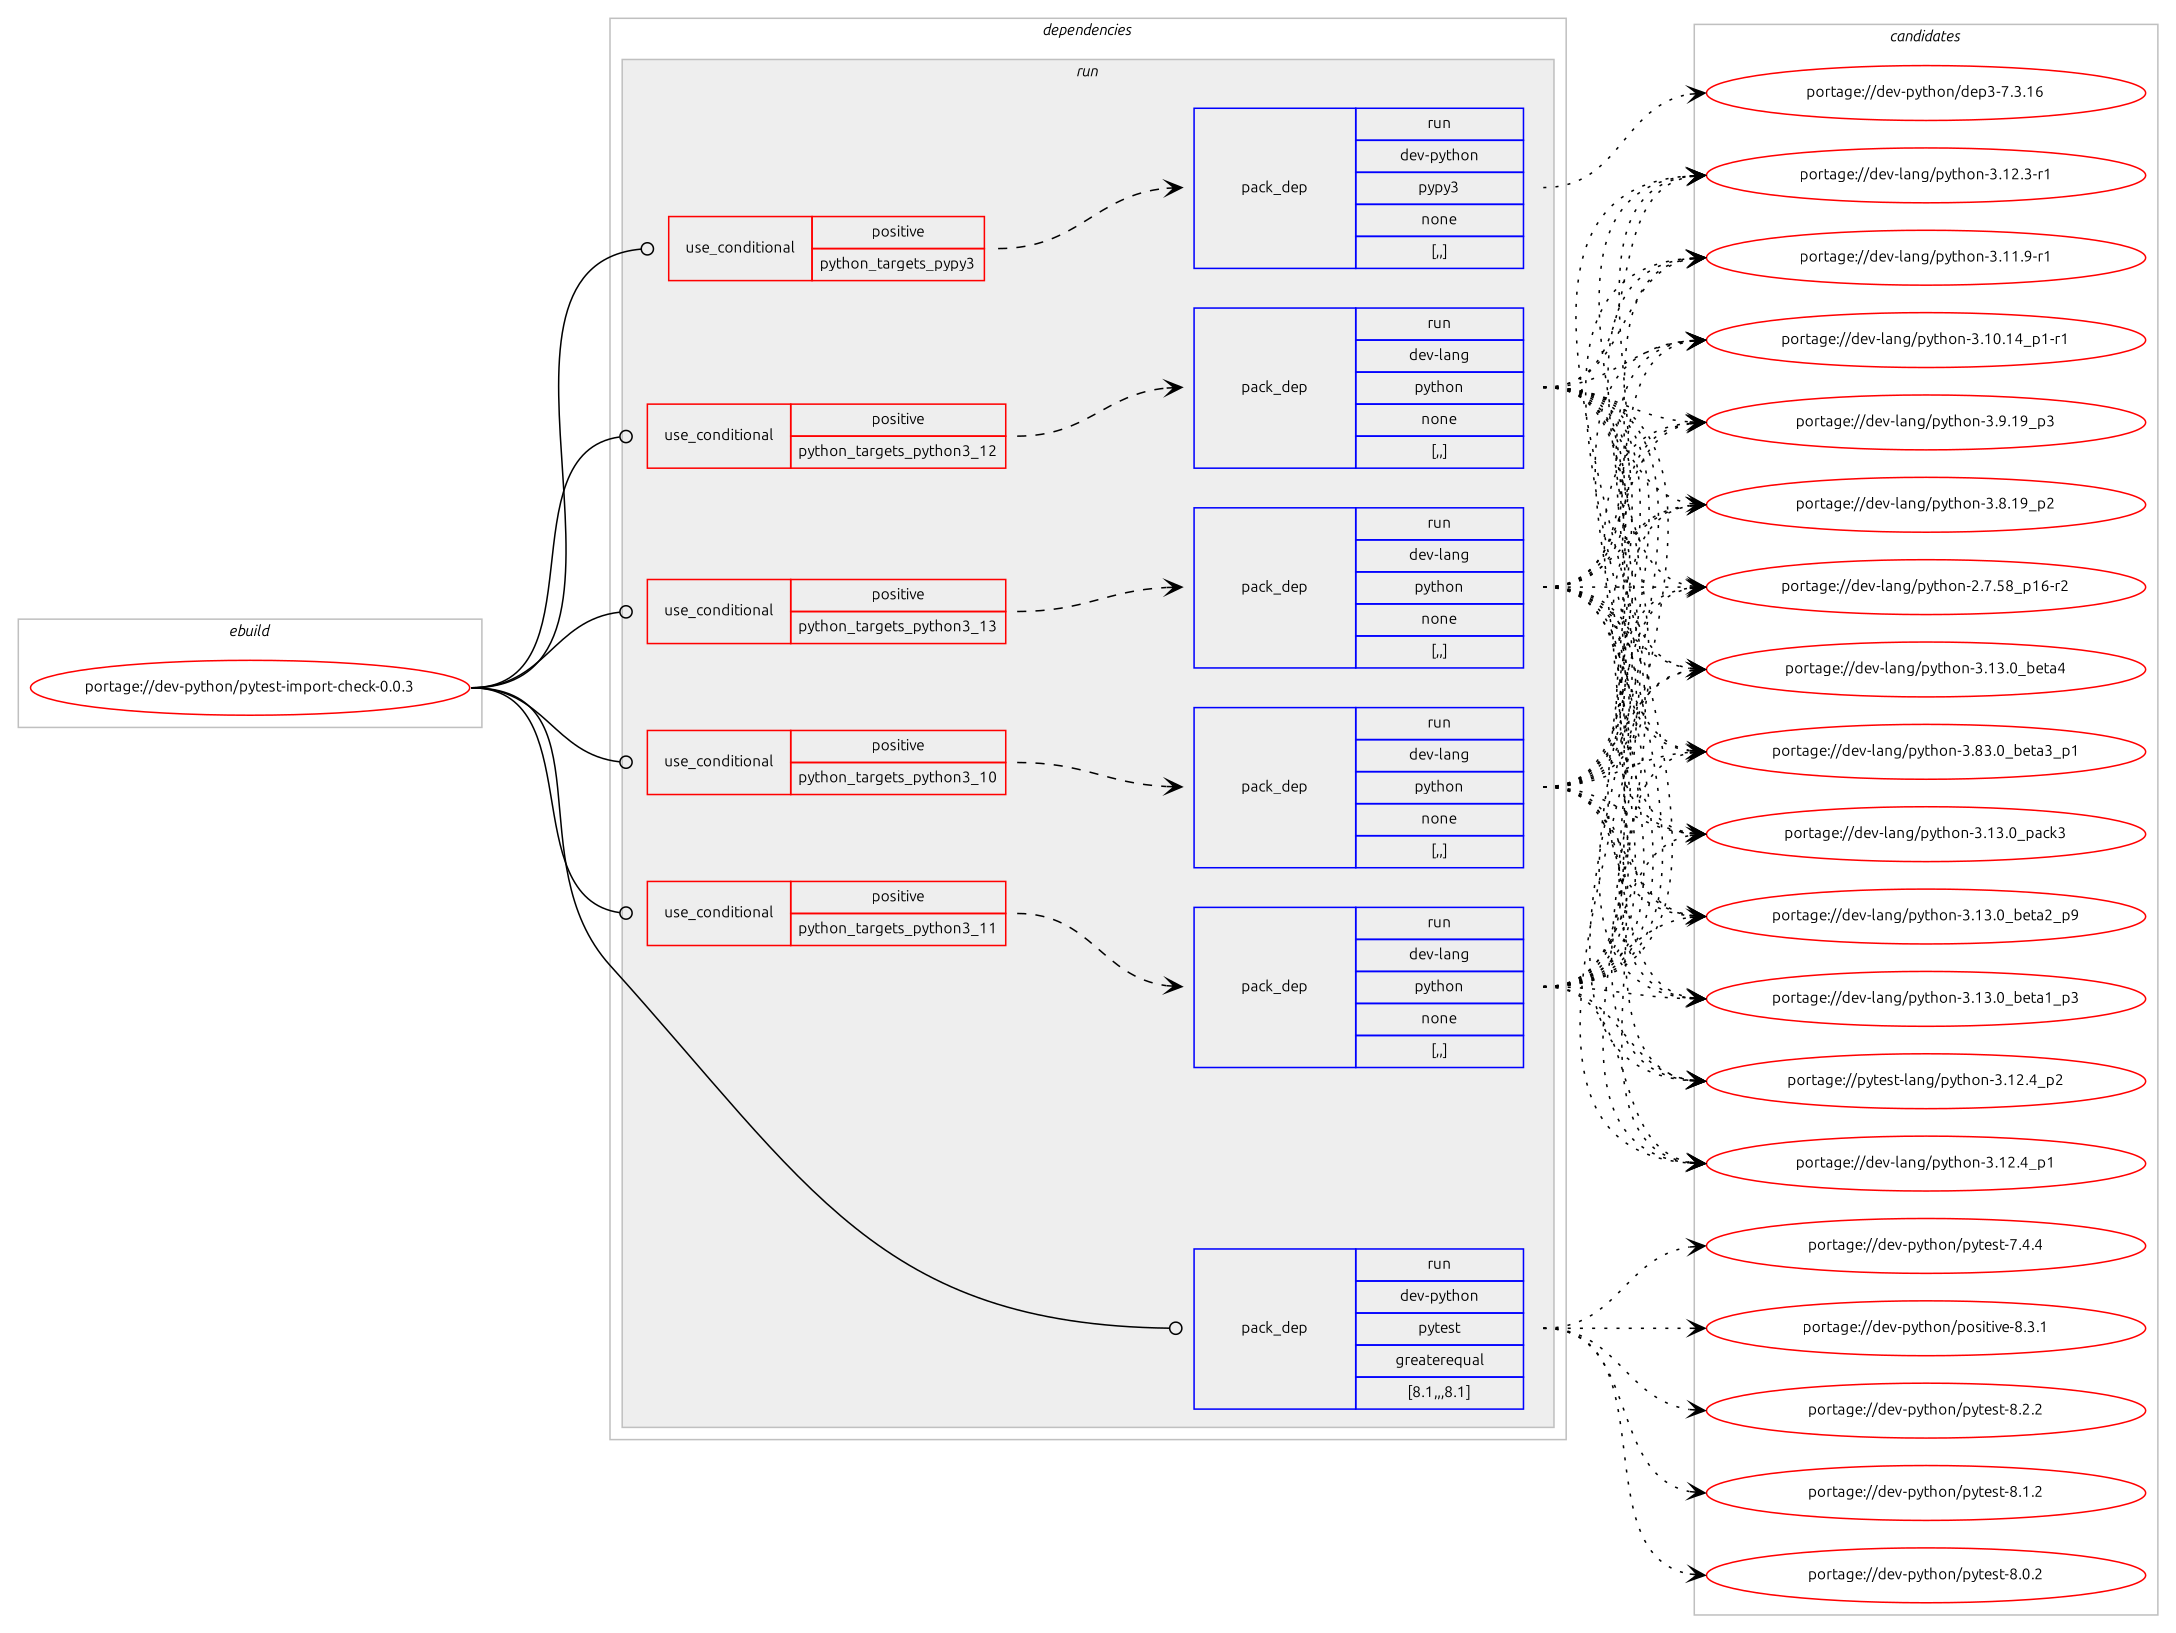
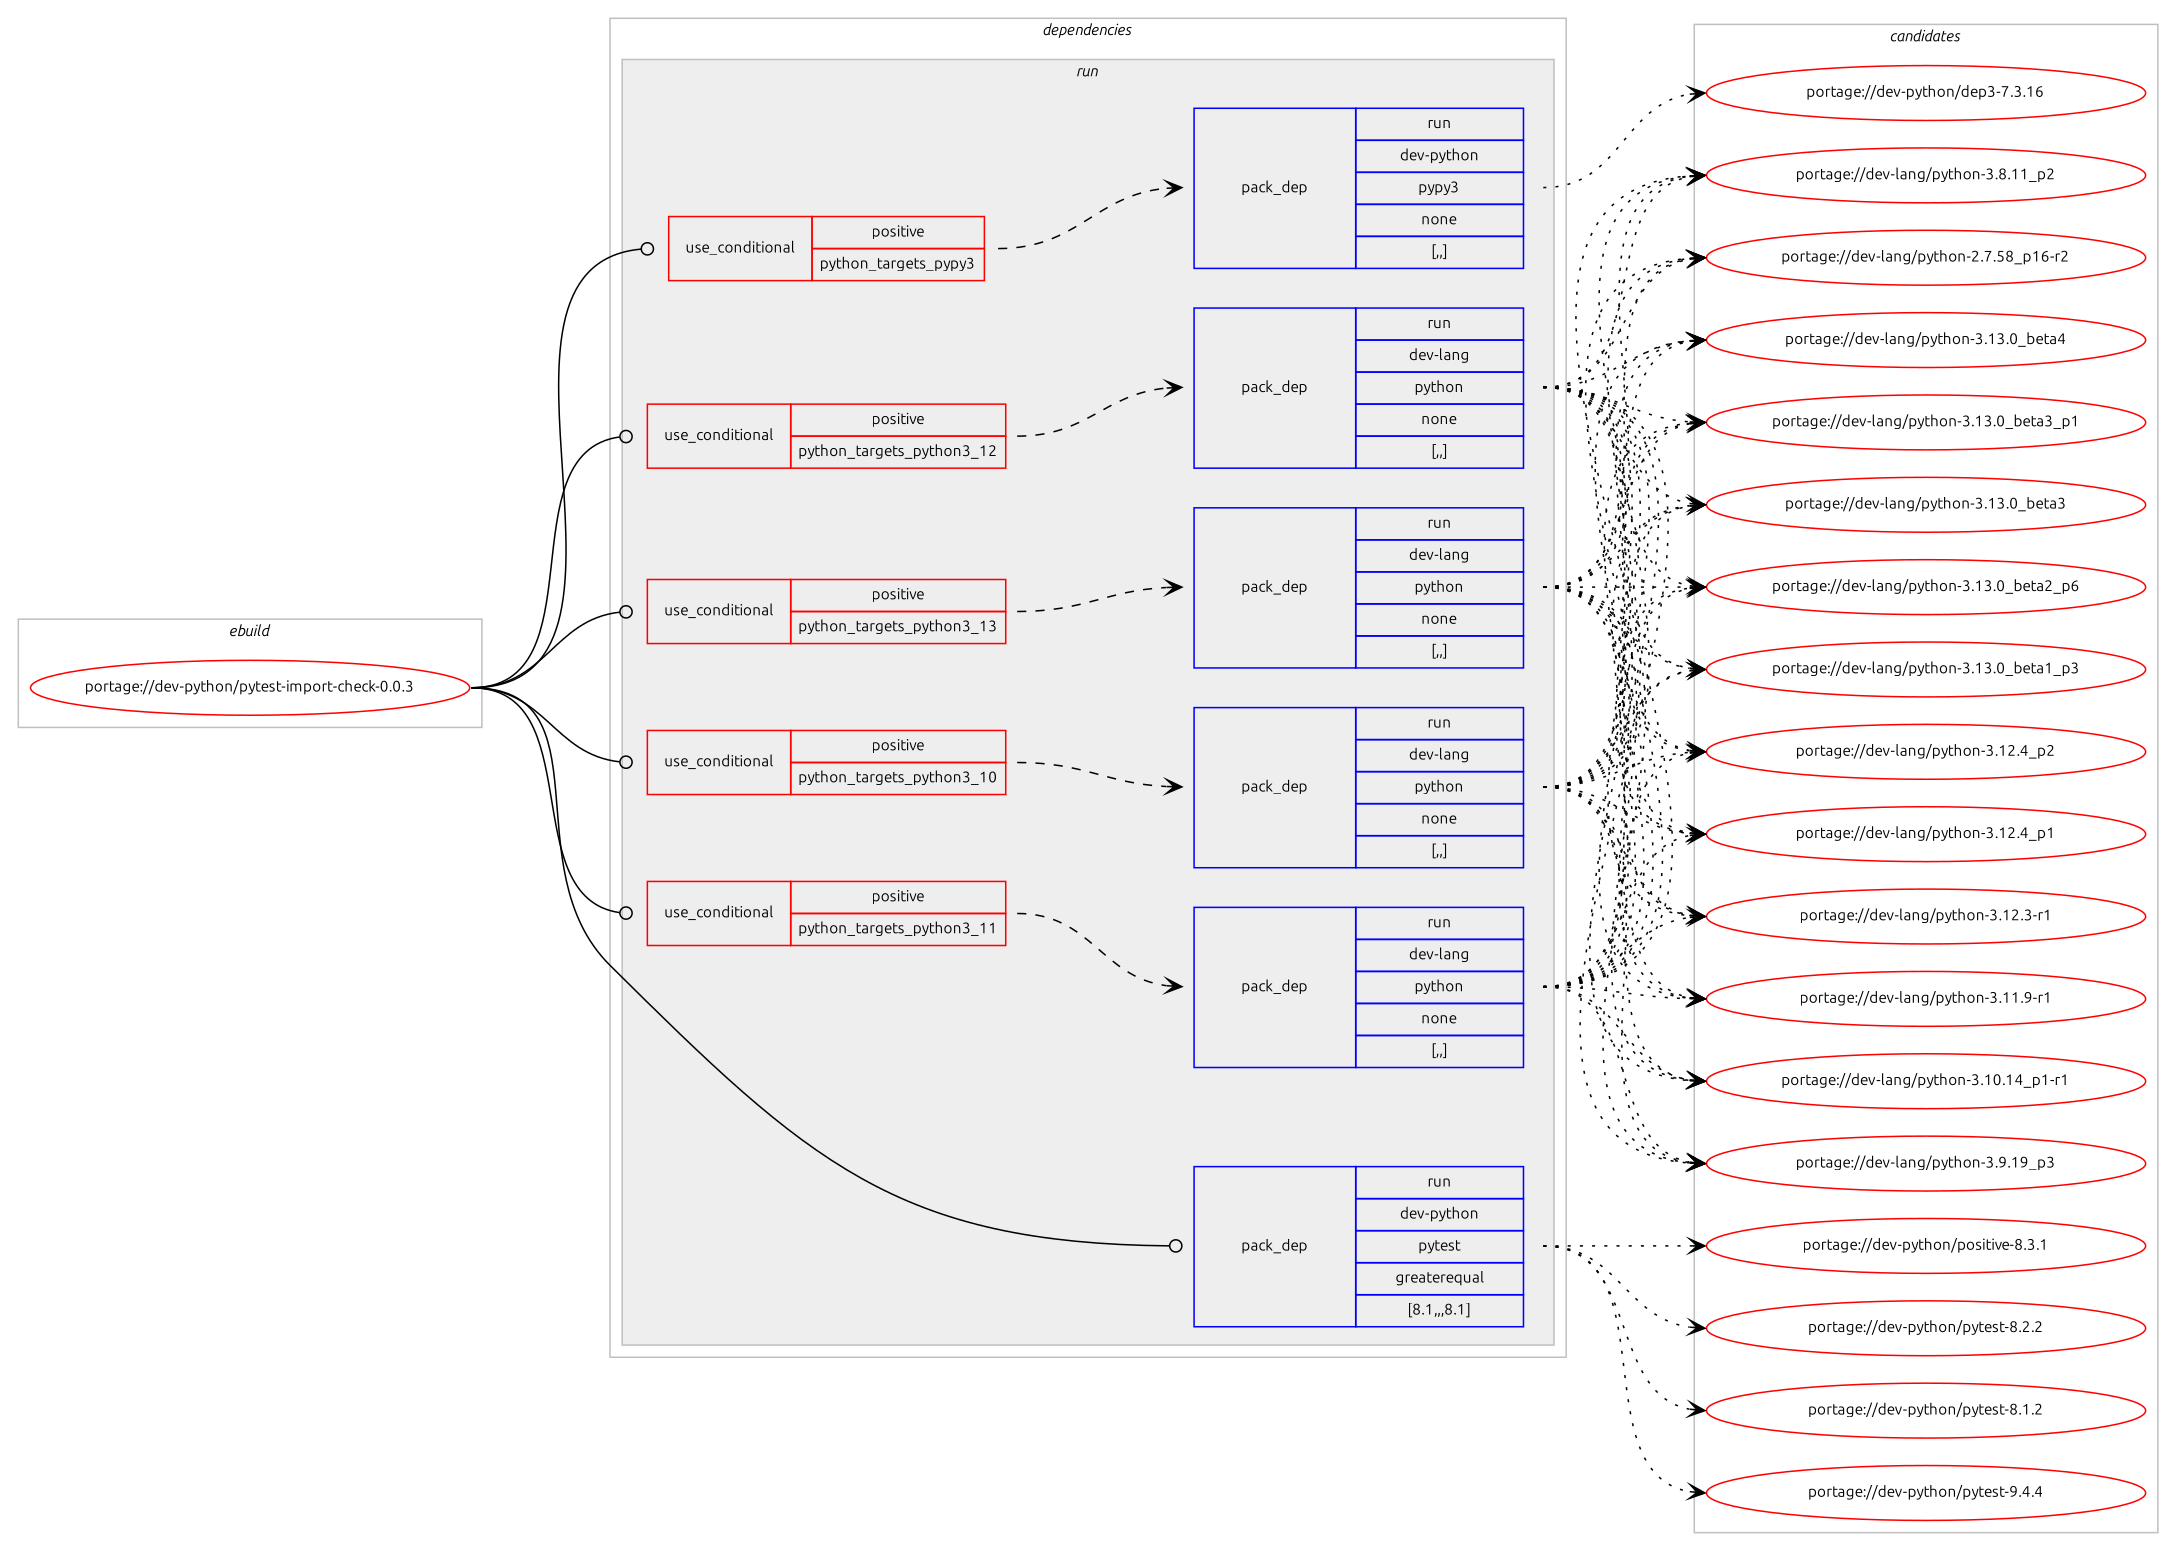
(1926, 505) -> (1926, 175)
(1926, 752) -> (1926, 422)
(1926, 834) -> (1926, 505)
(1926, 917) -> (1926, 587)
(1926, 1081) -> (1926, 752)
(1926, 1246) -> (1926, 1493)
(1926, 1575) -> none
